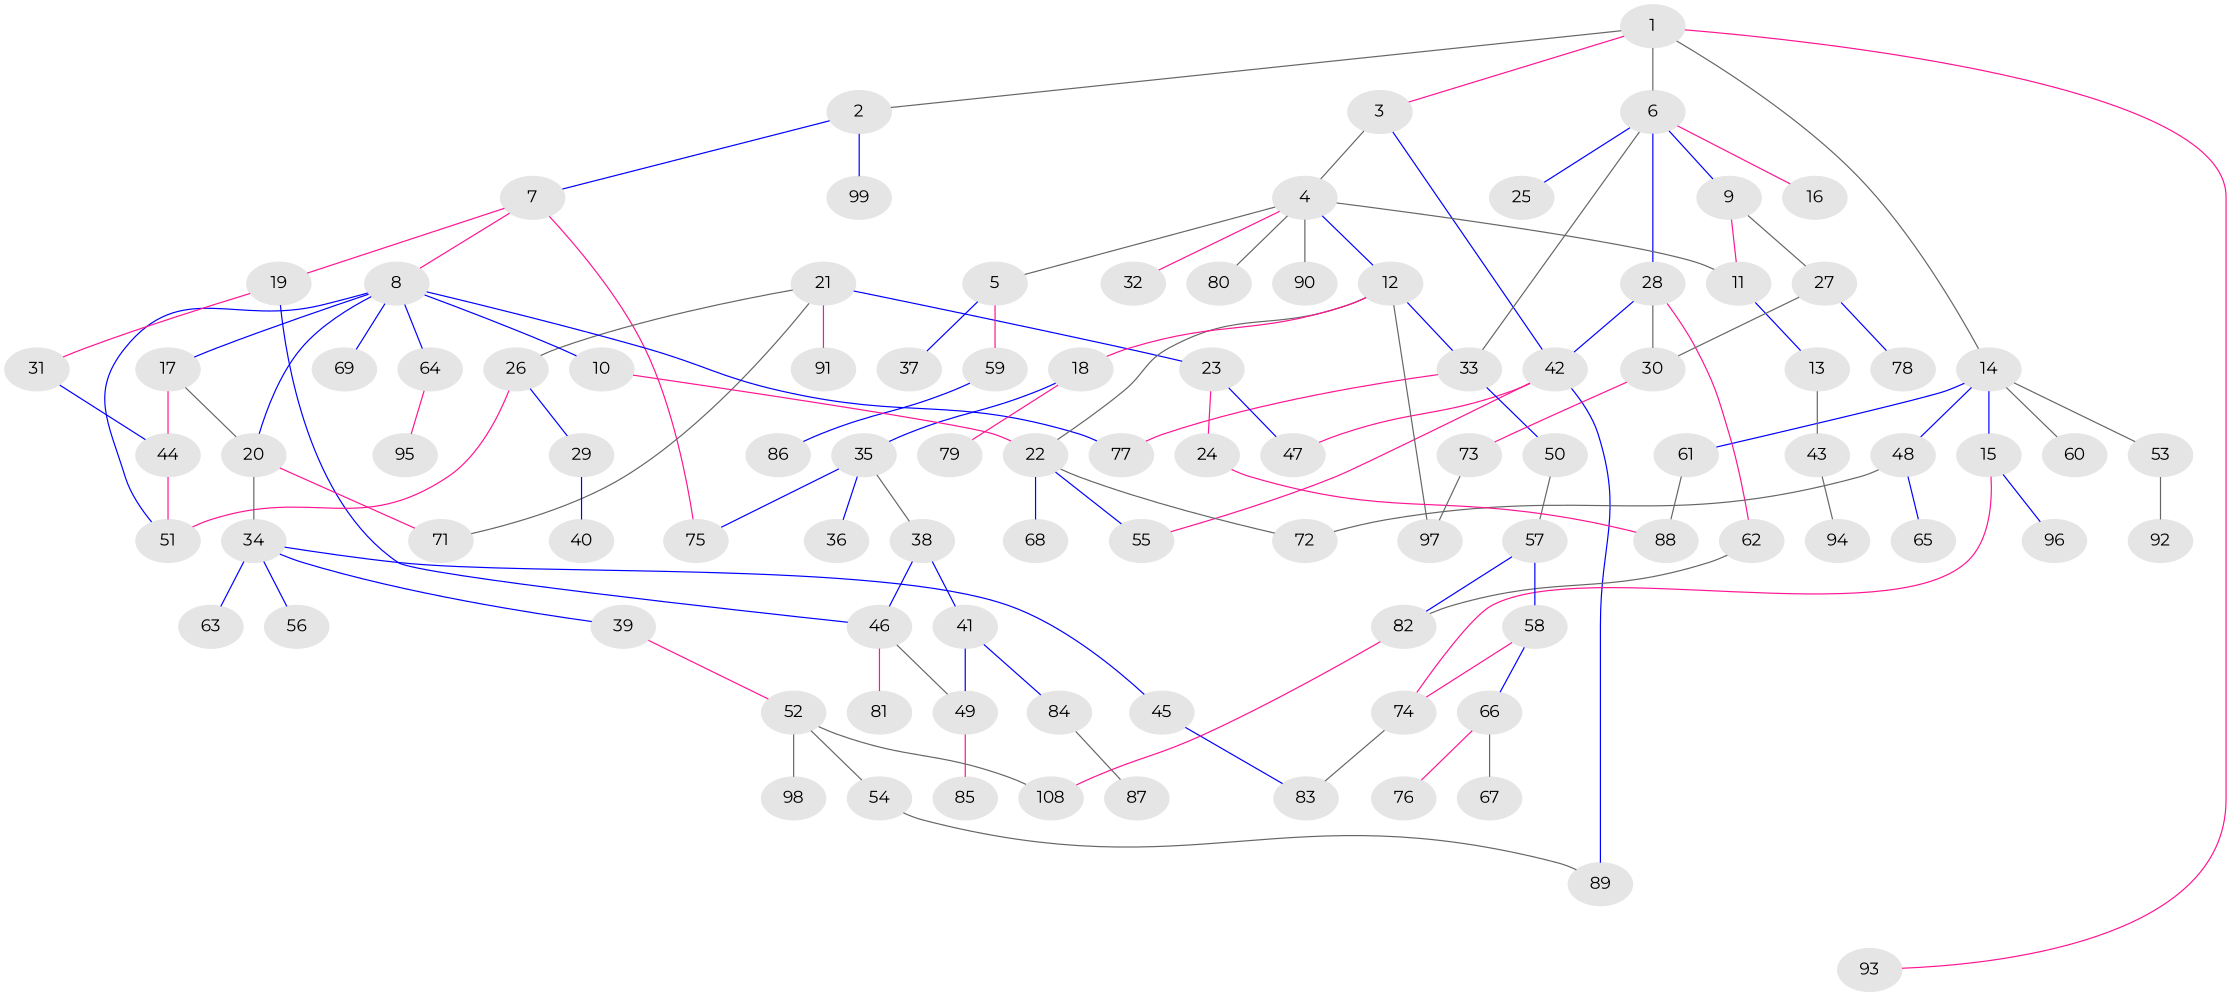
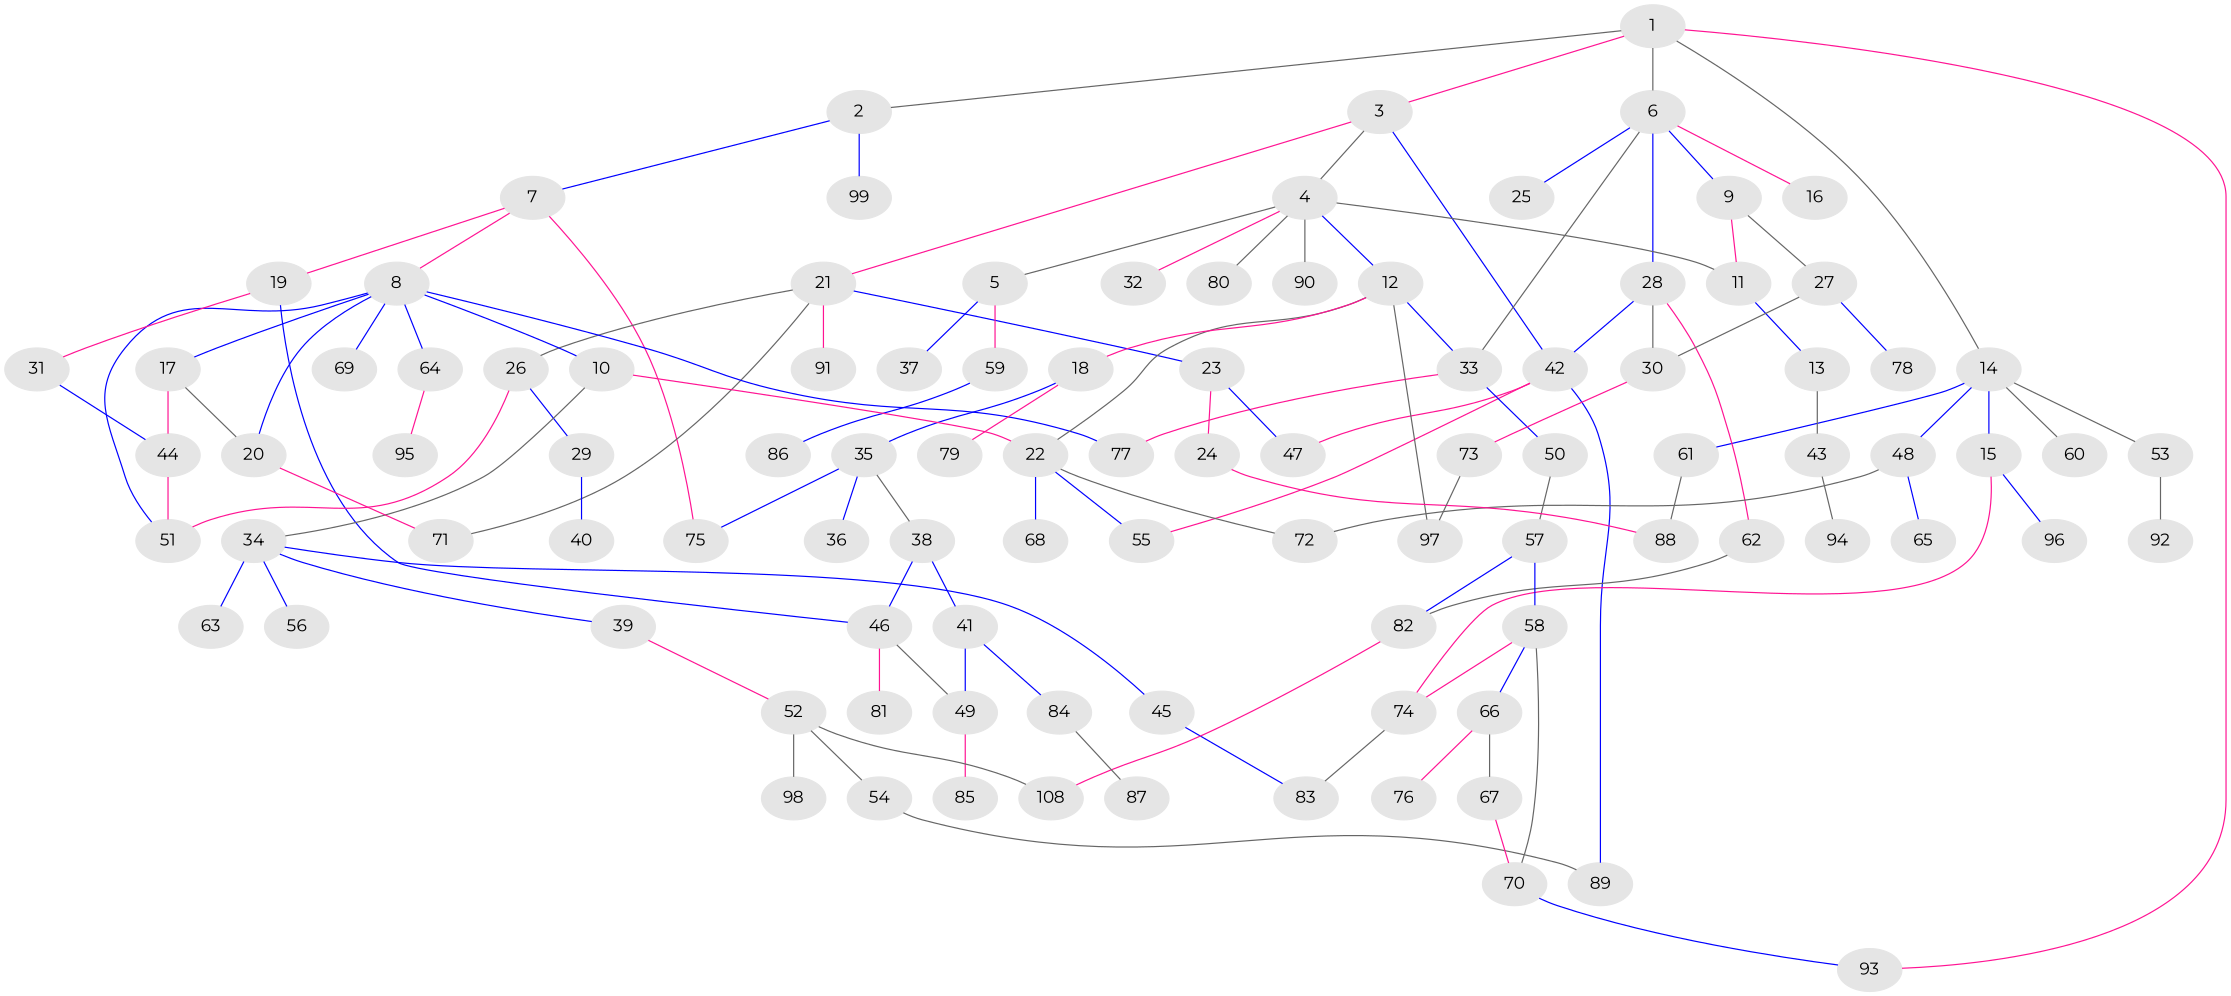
none -> (1102, 198)
(254, 498) -> (451, 492)
none -> (1515, 884)
